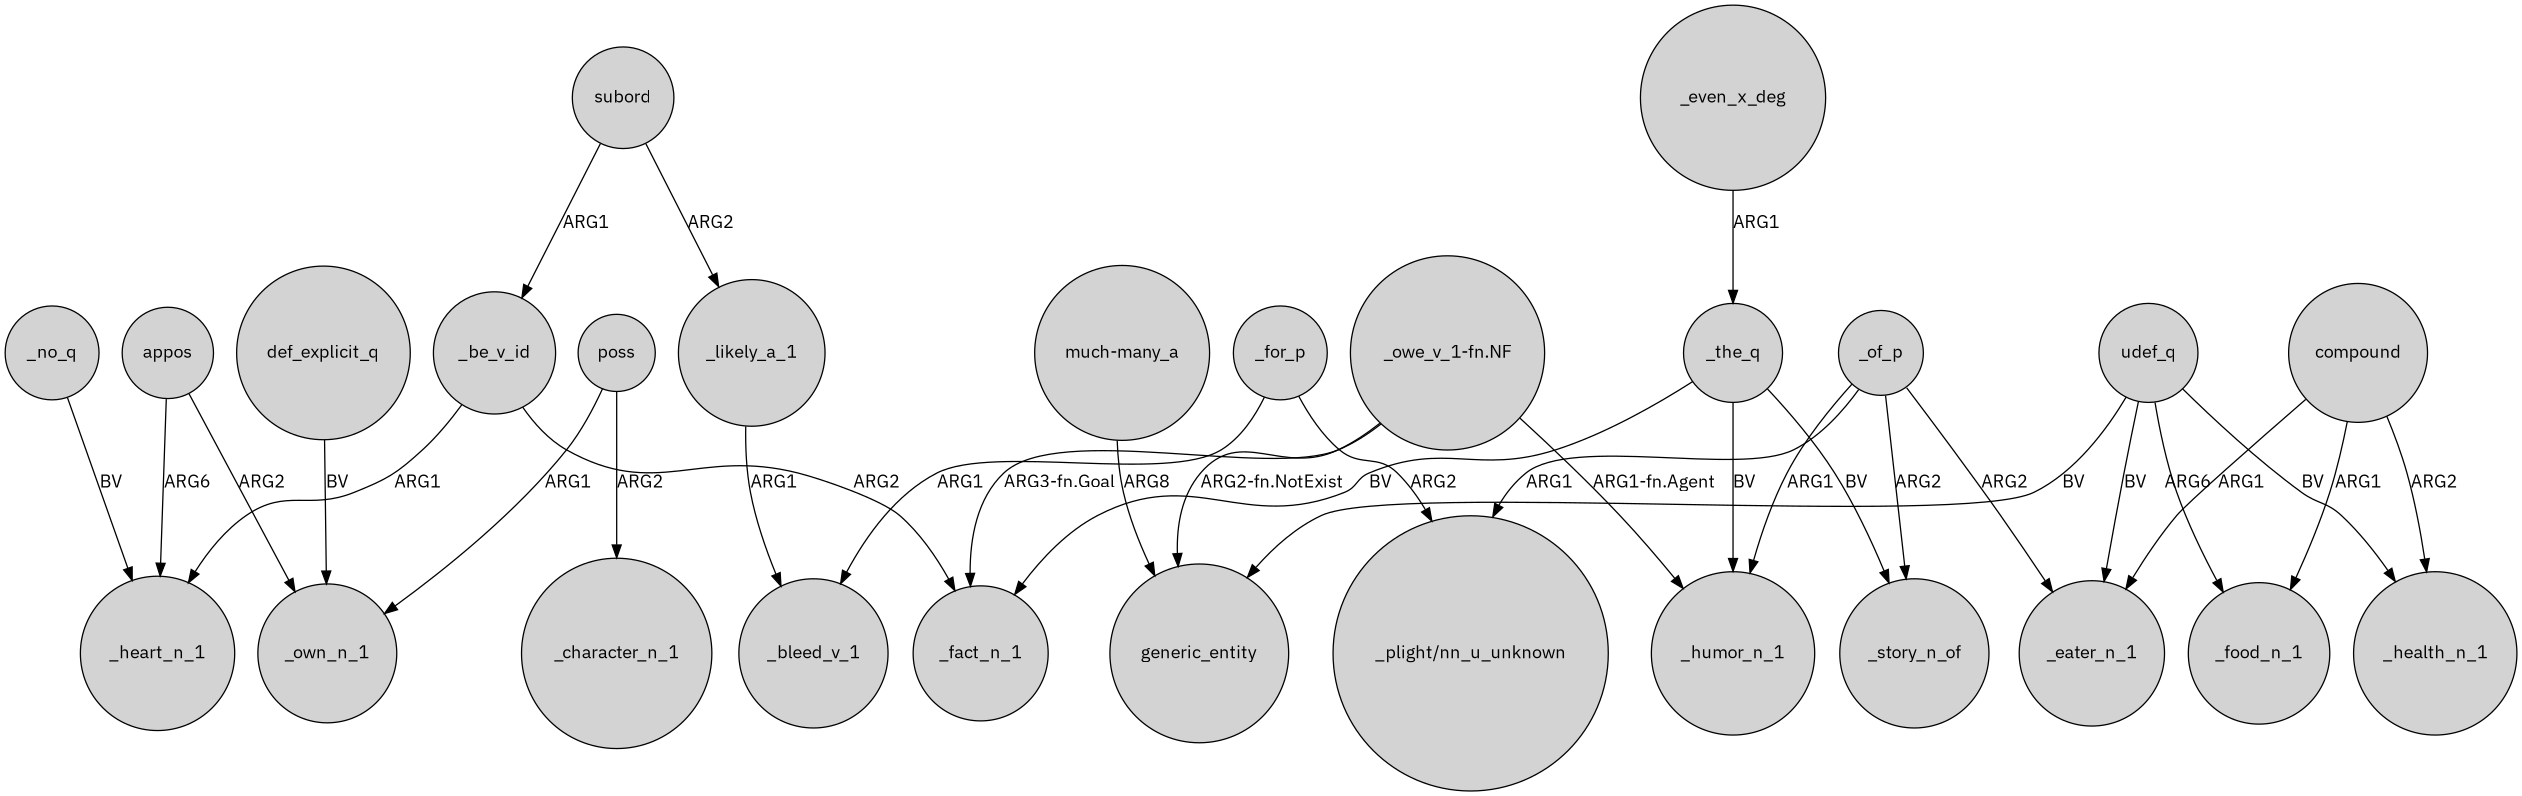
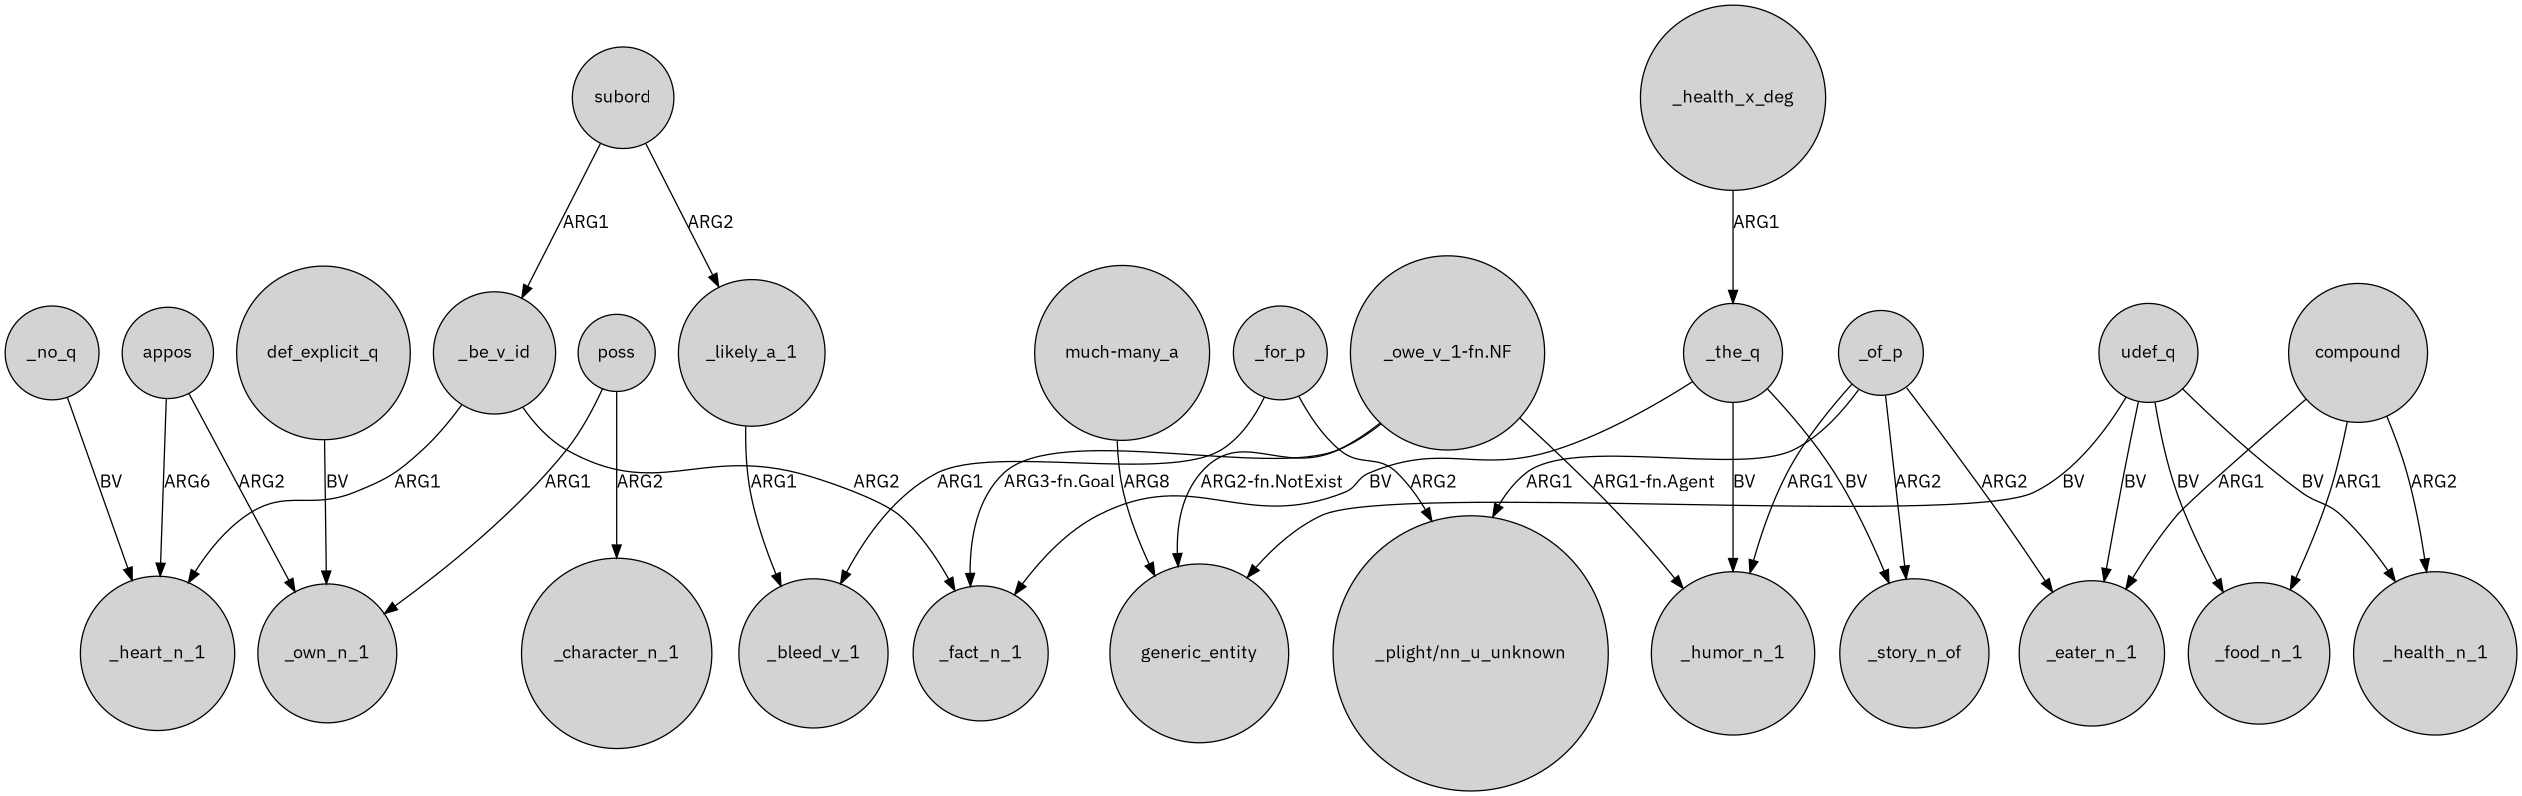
(1733, 98) -> (1733, 98)
(2188, 483) -> (2188, 483)
